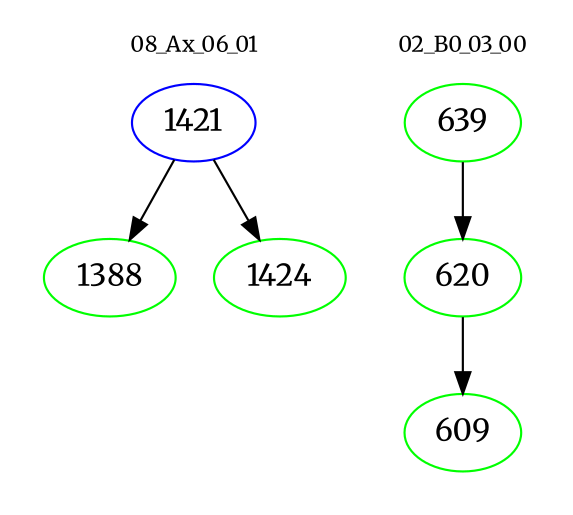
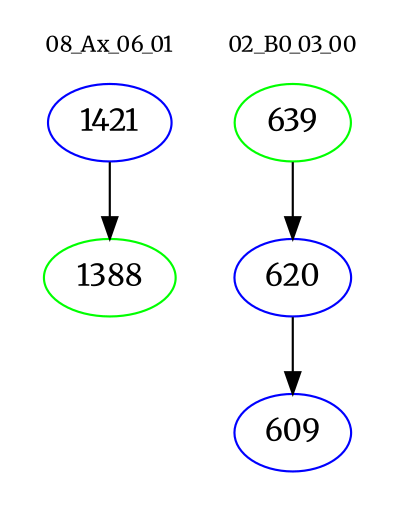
(280, 278) -> none
(463, 278) -> (293, 278)
(463, 433) -> (293, 433)
